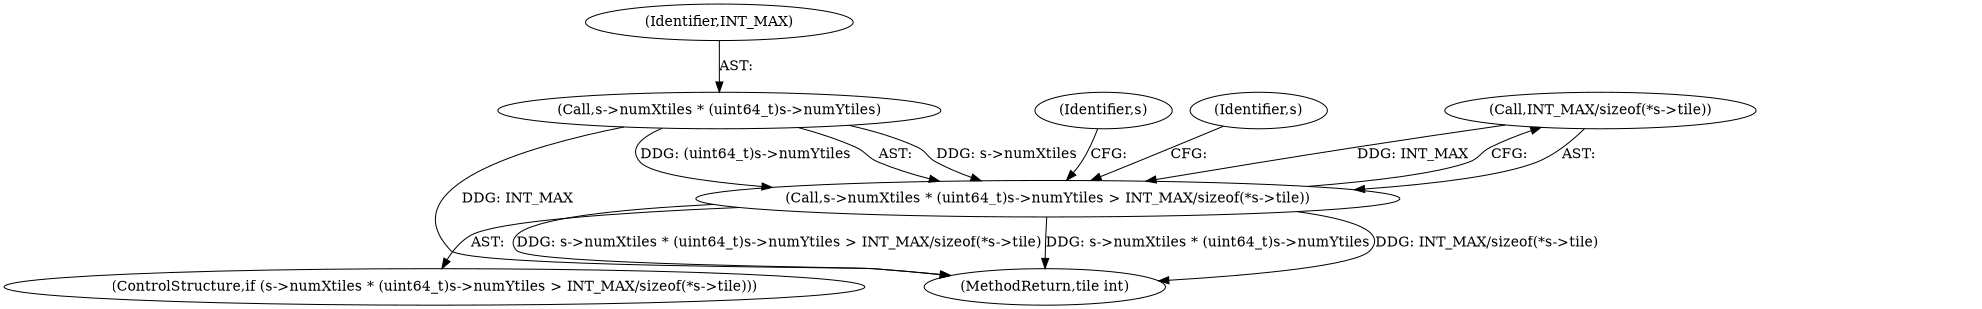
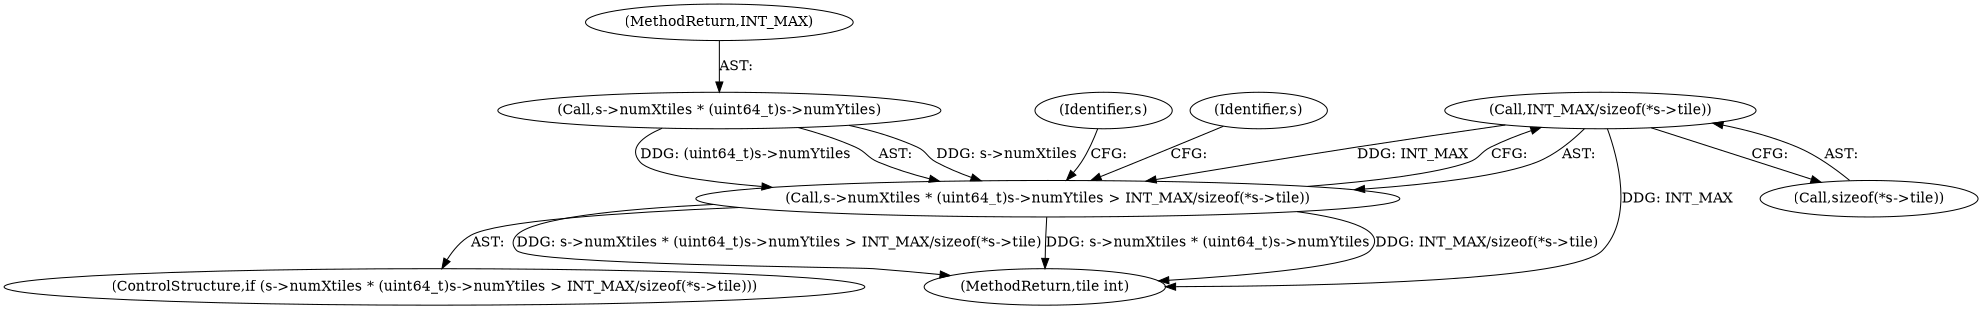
(719, 22) -> (719, 22)
none -> (1869, 199)
(531, 261) -> (1455, 278)
